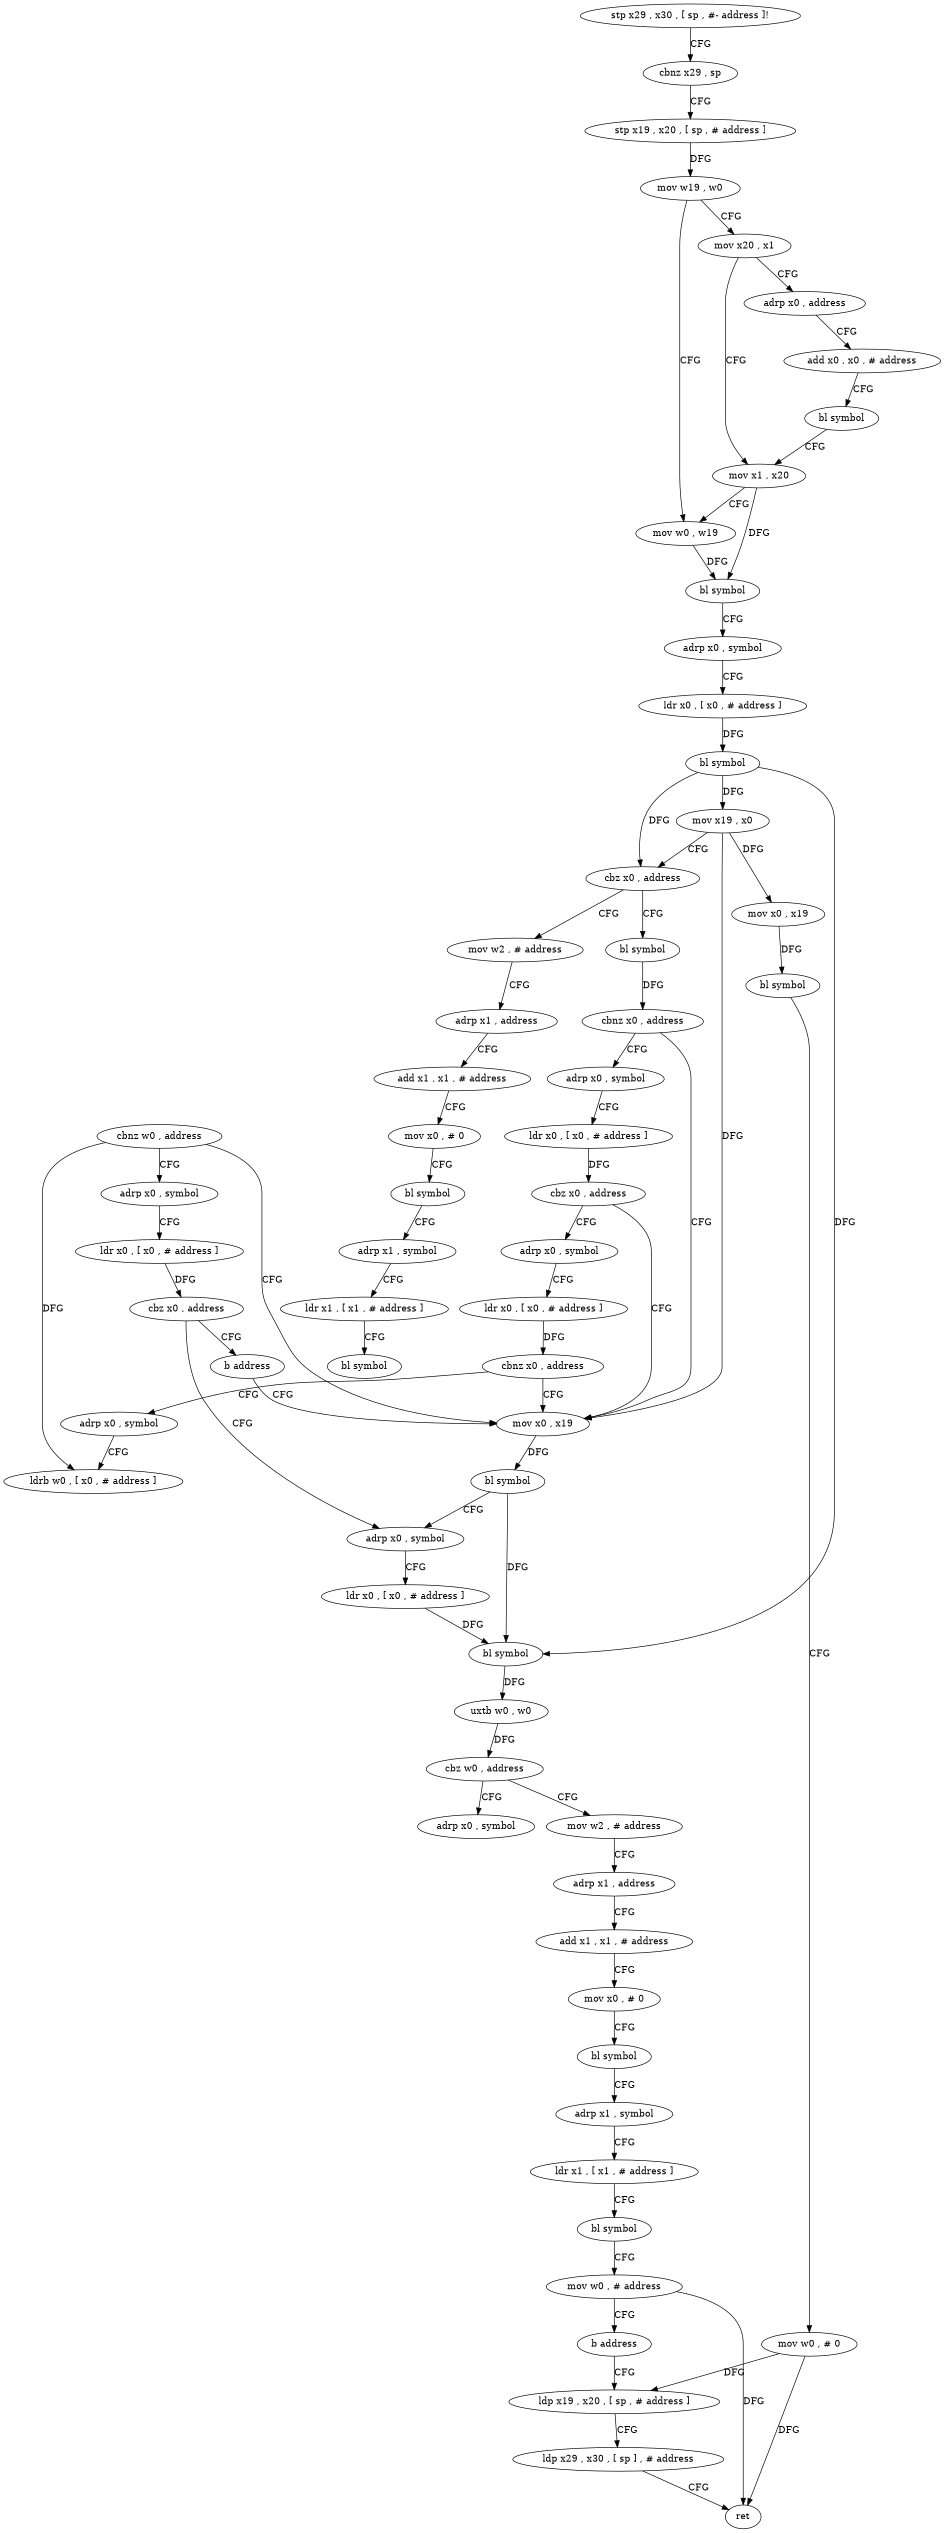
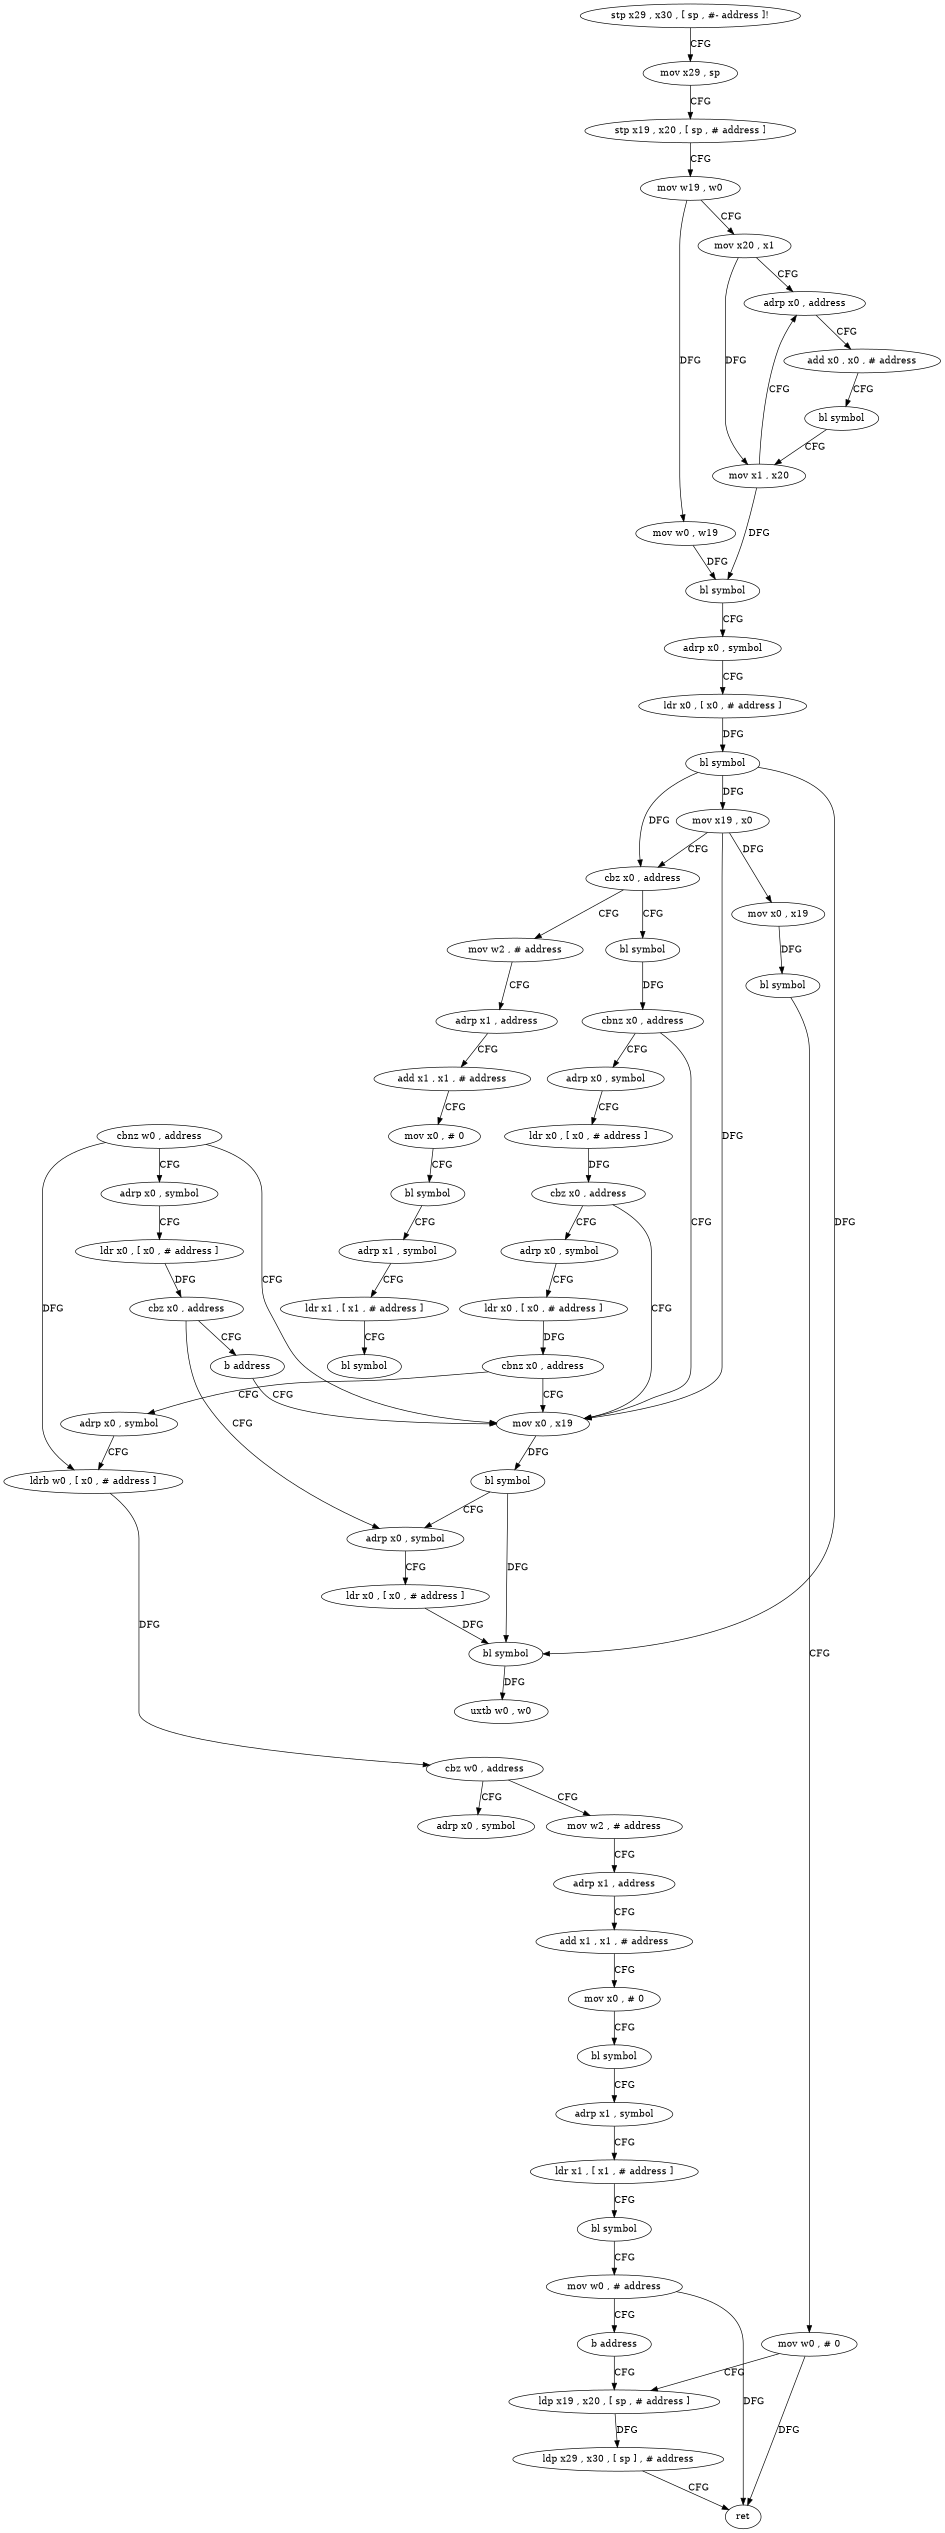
(690, 73) -> (690, 73)
(701, 160) -> (701, 160)
(691, 361) -> (691, 361)
(736, 361) -> (736, 361)
(725, 503) -> (768, 390)
(494, 1737) -> (165, 1730)
(735, 2373) -> (735, 2373)
(628, 2431) -> (628, 2431)
